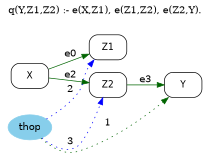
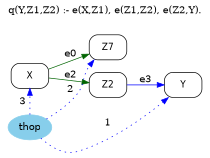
(108, 47) -> (108, 47)
(142, 85) -> (142, 85)
(105, 141) -> (105, 141)
(81, 143) -> (30, 105)
